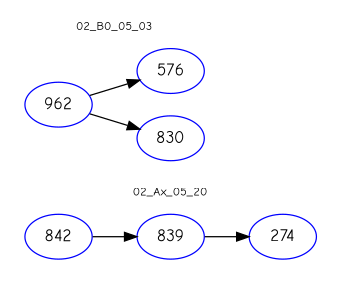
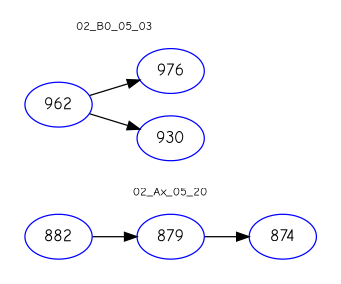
(171, 71) -> (171, 71)
(171, 138) -> (171, 138)
(59, 237) -> (59, 237)
(171, 237) -> (171, 237)
(283, 237) -> (283, 237)
